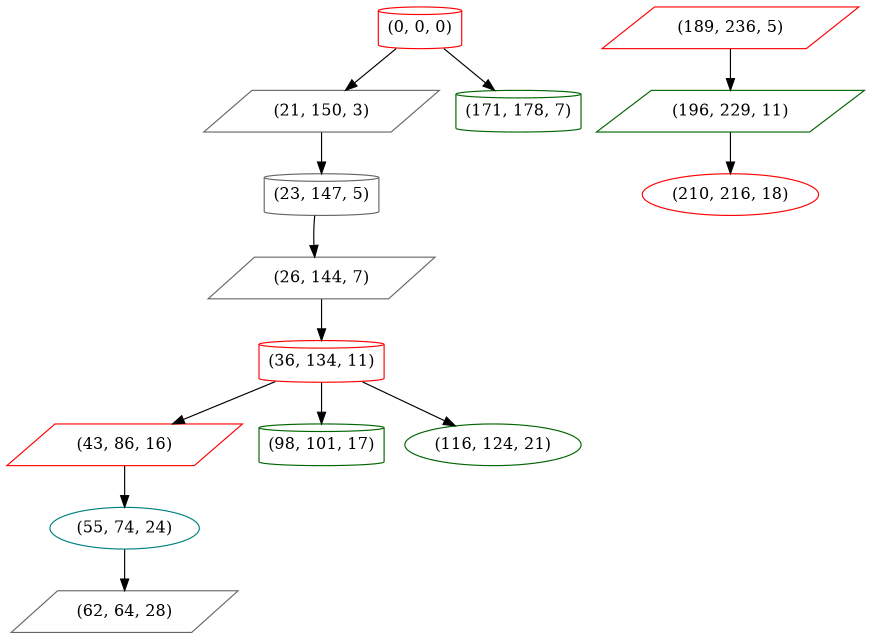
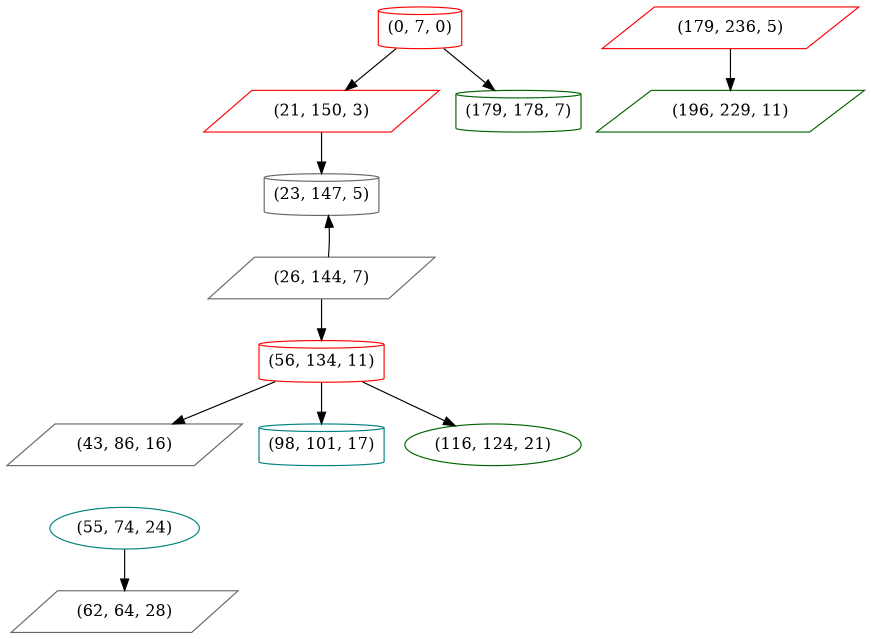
(420, 28) -> (420, 28)
(730, 28) -> (730, 28)
(322, 111) -> (322, 111)
(518, 111) -> (518, 111)
(730, 195) -> none
(314, 231) -> (329, 242)
(322, 361) -> (322, 361)
(125, 445) -> (125, 445)
(322, 445) -> (322, 445)
(125, 481) -> none
